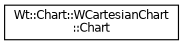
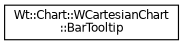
(92, 22) -> (92, 22)
